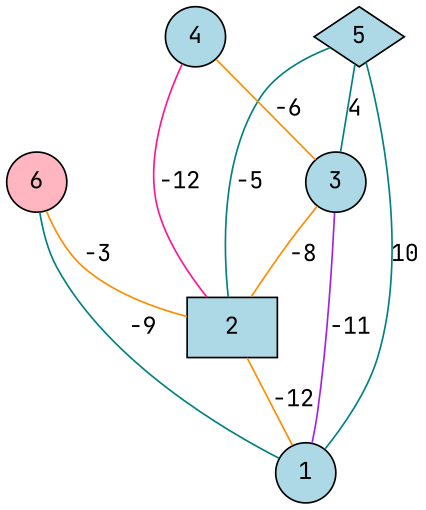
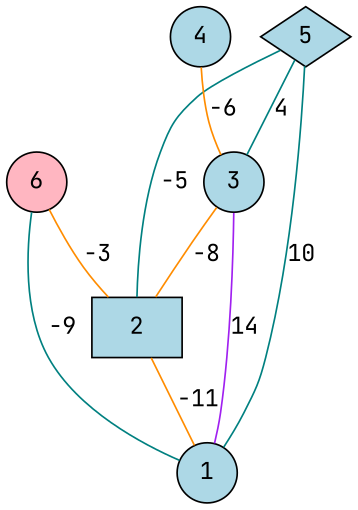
(154, 185) -> none
(350, 327) -> (245, 327)
(293, 400) -> (198, 400)
